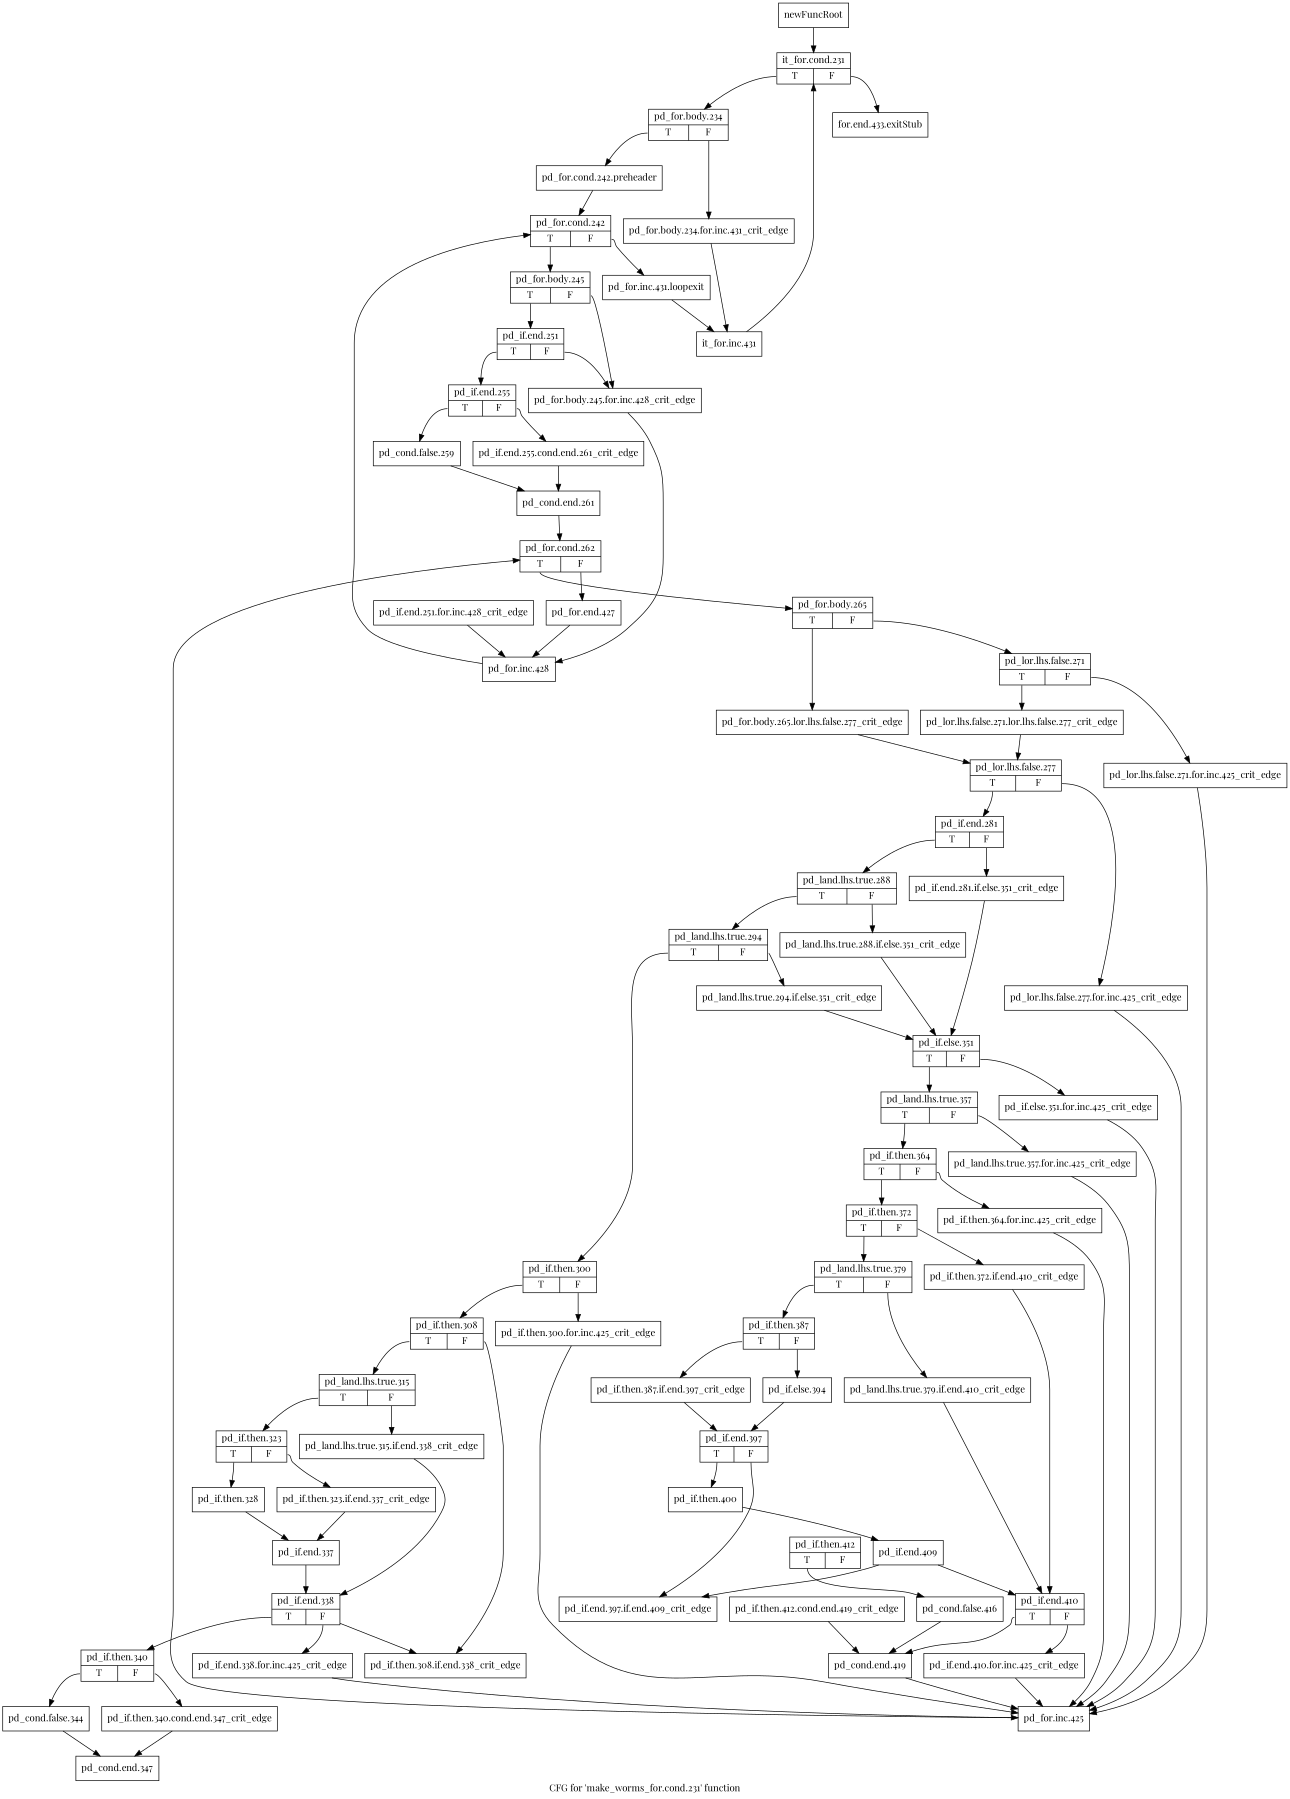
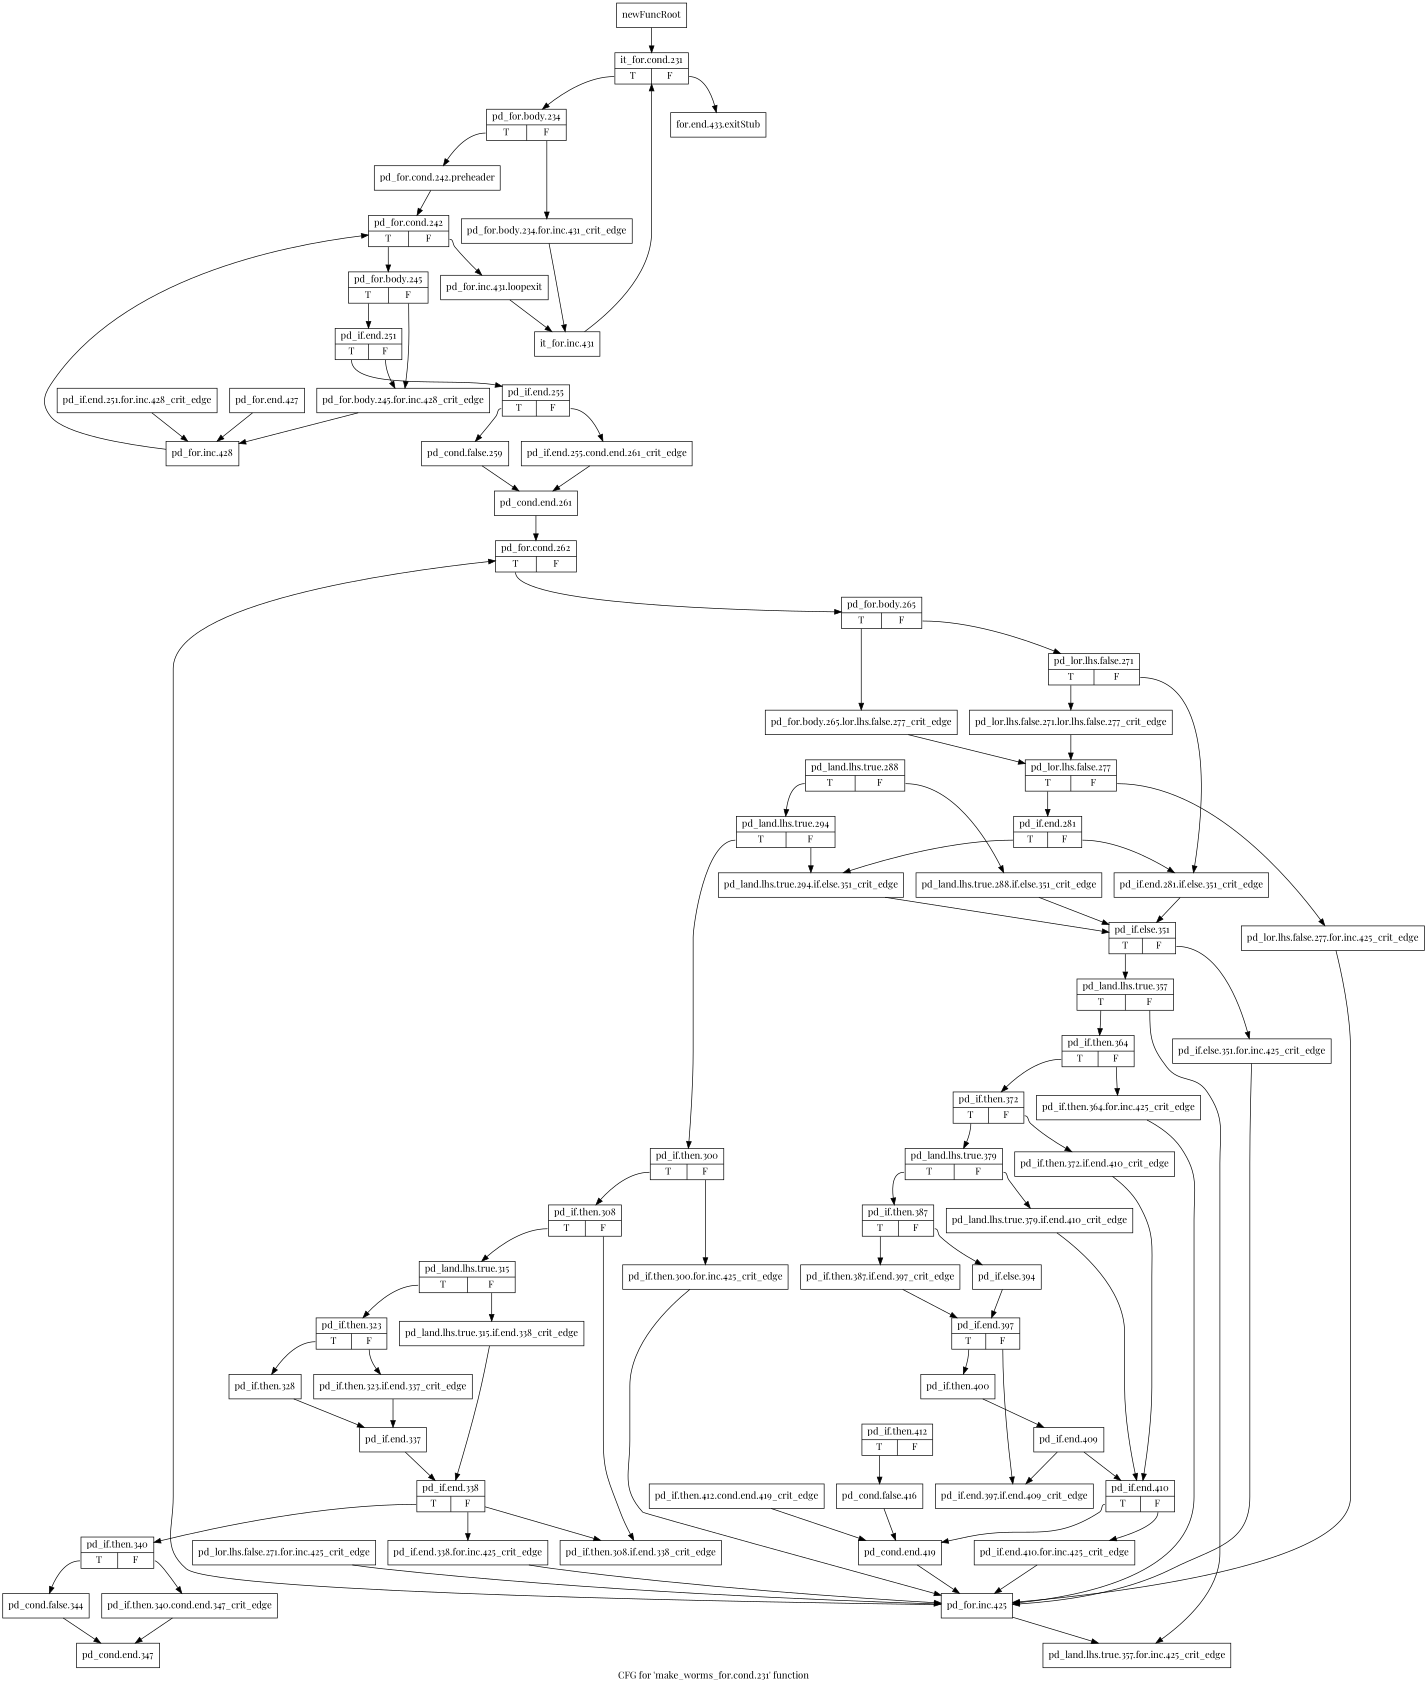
(581, 580) -> none
(1148, 705) -> (1200, 757)
(899, 849) -> (930, 849)
(1129, 1436) -> (1052, 1629)
